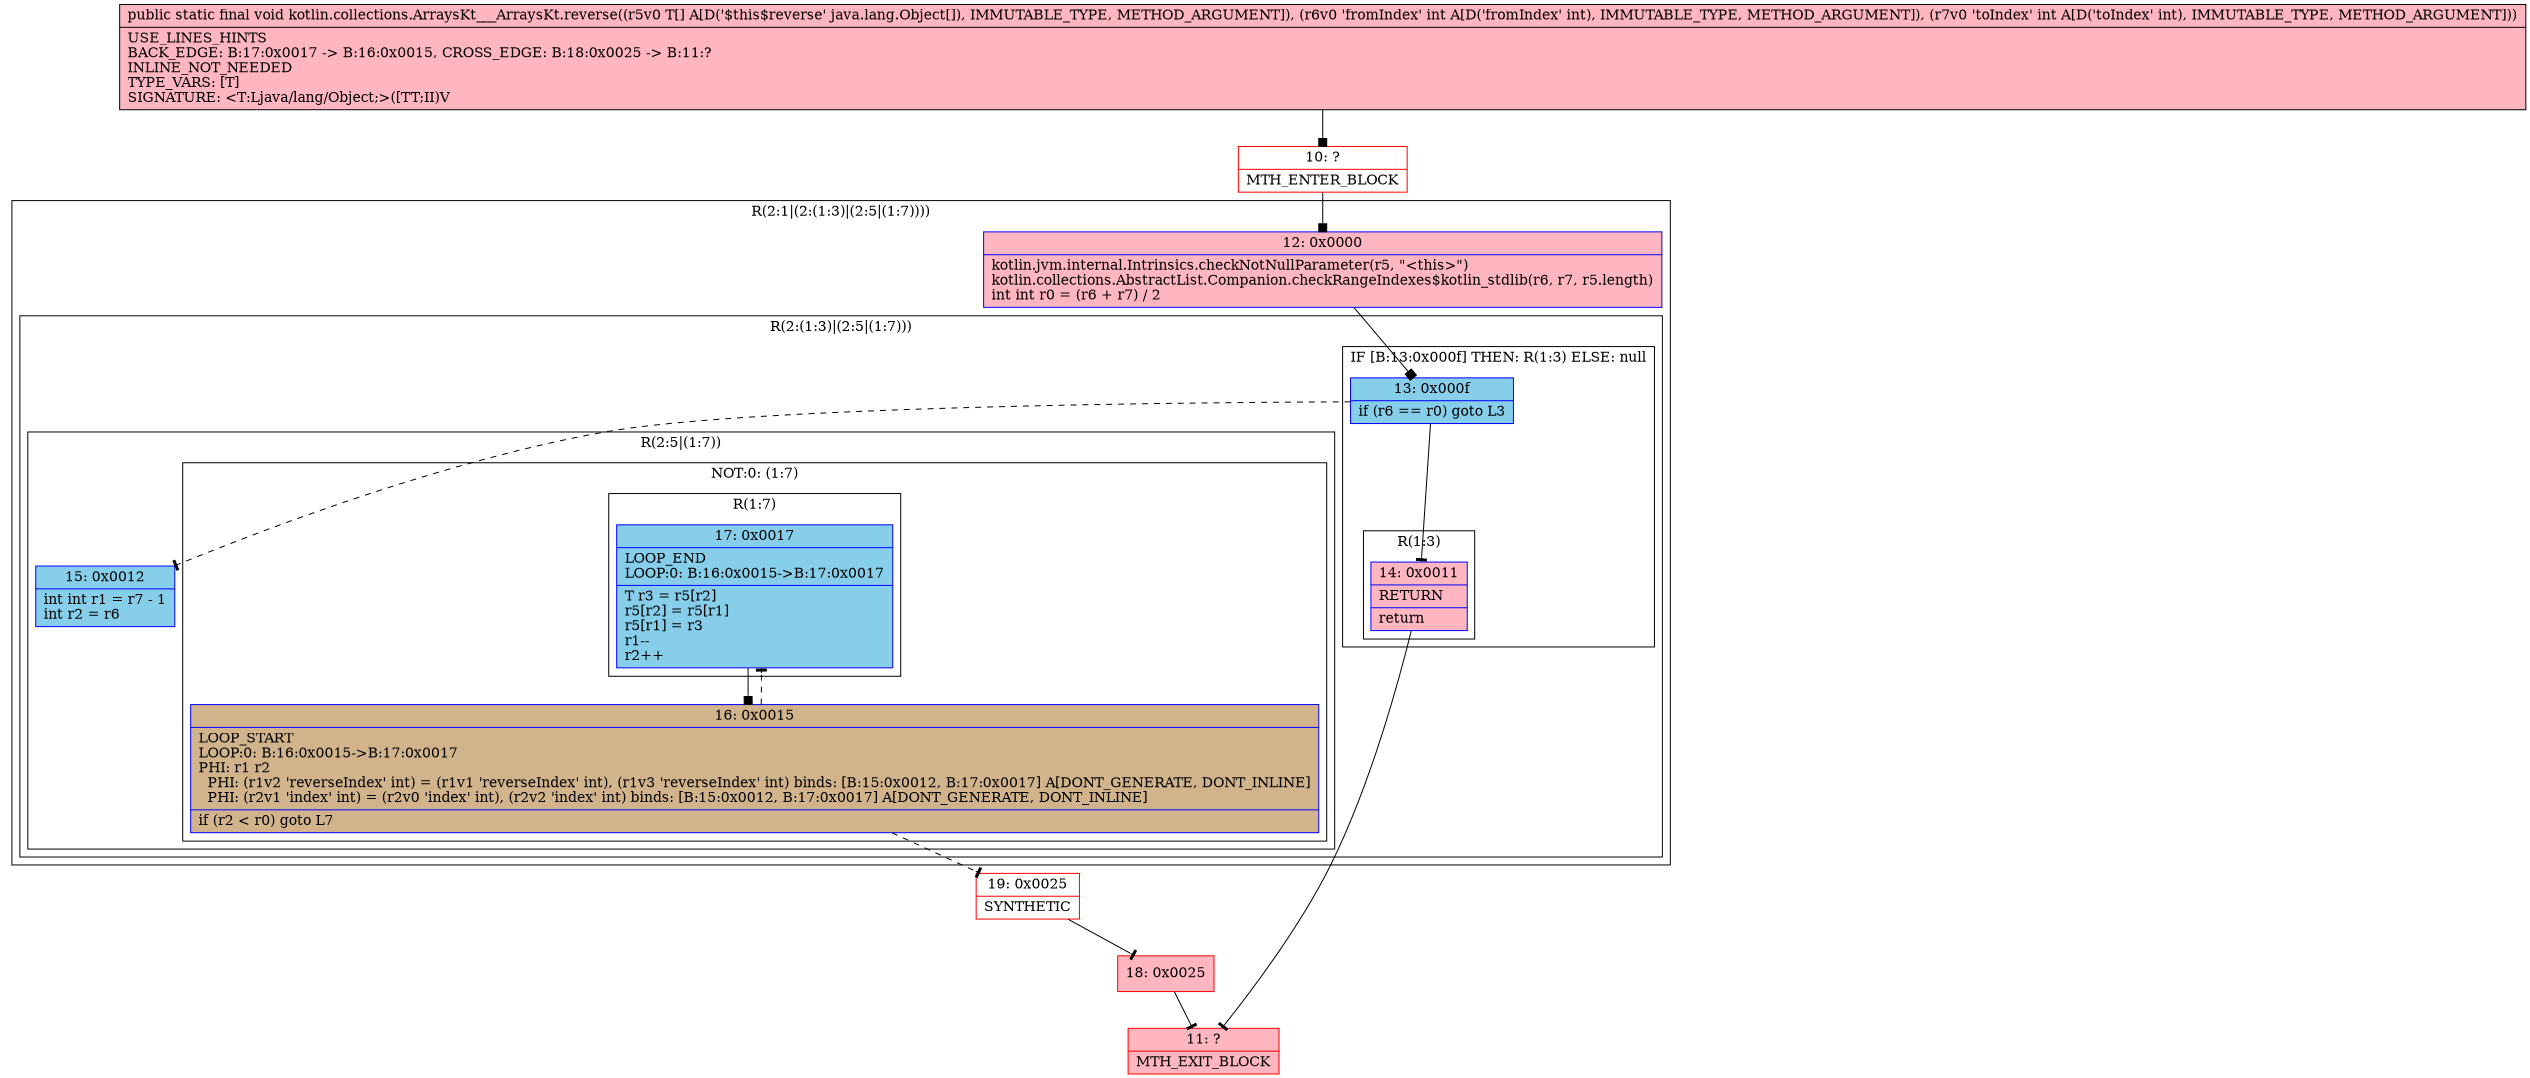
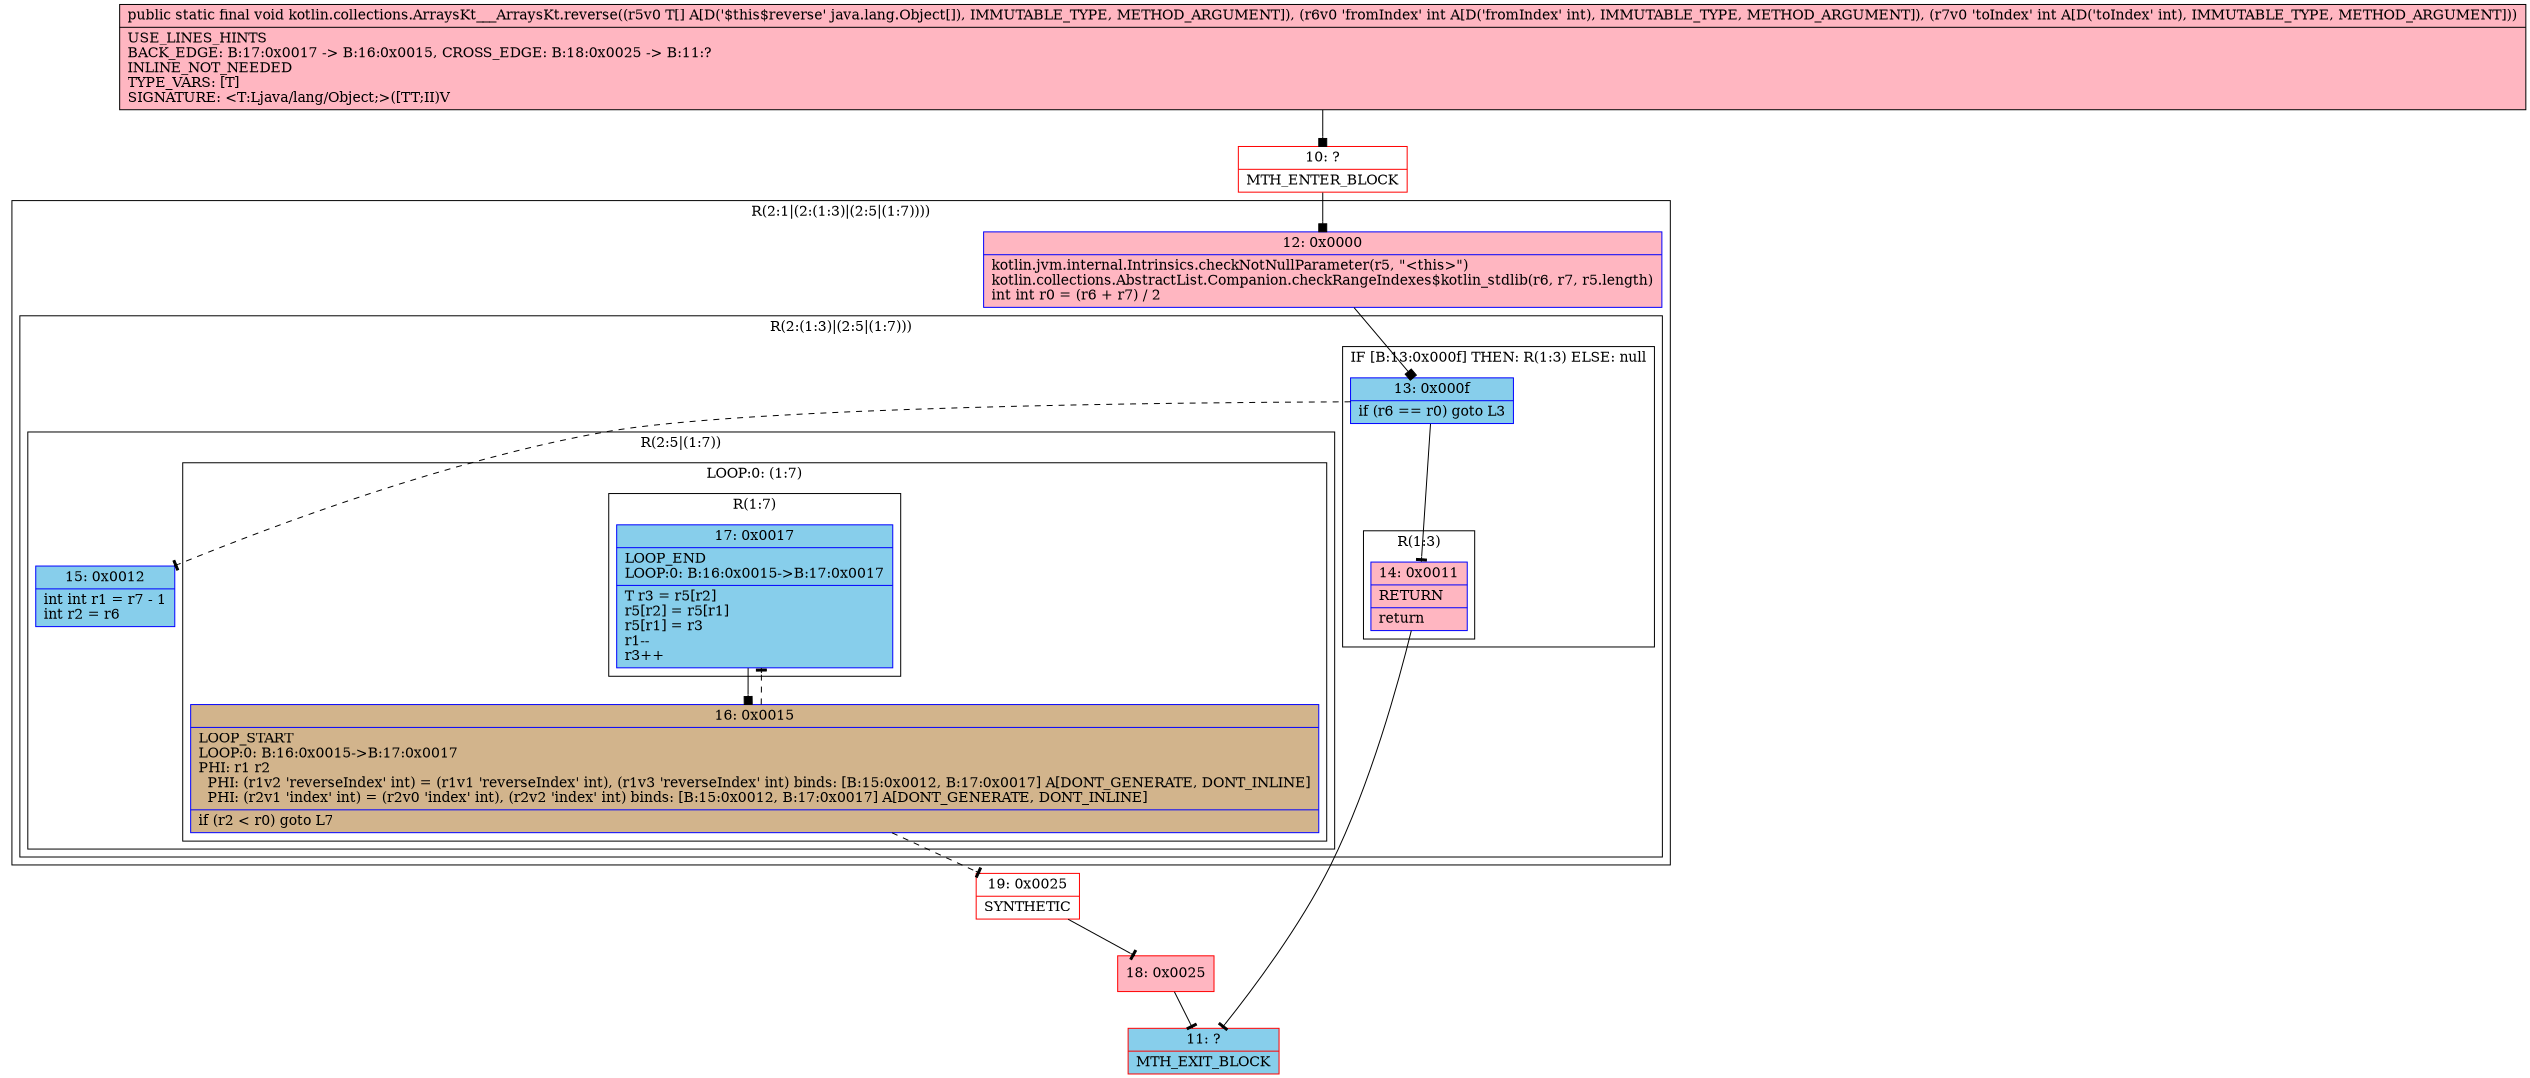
(755, 474) -> (755, 474)
(644, 656) -> (644, 656)
(1204, 1051) -> (1204, 1051)
